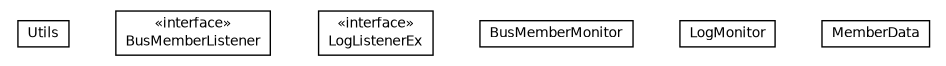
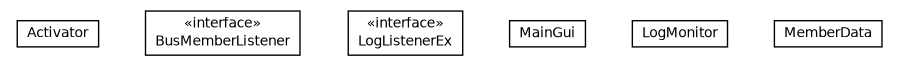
(43, 33) -> none
none -> (57, 33)
none -> (547, 33)
(556, 33) -> none
